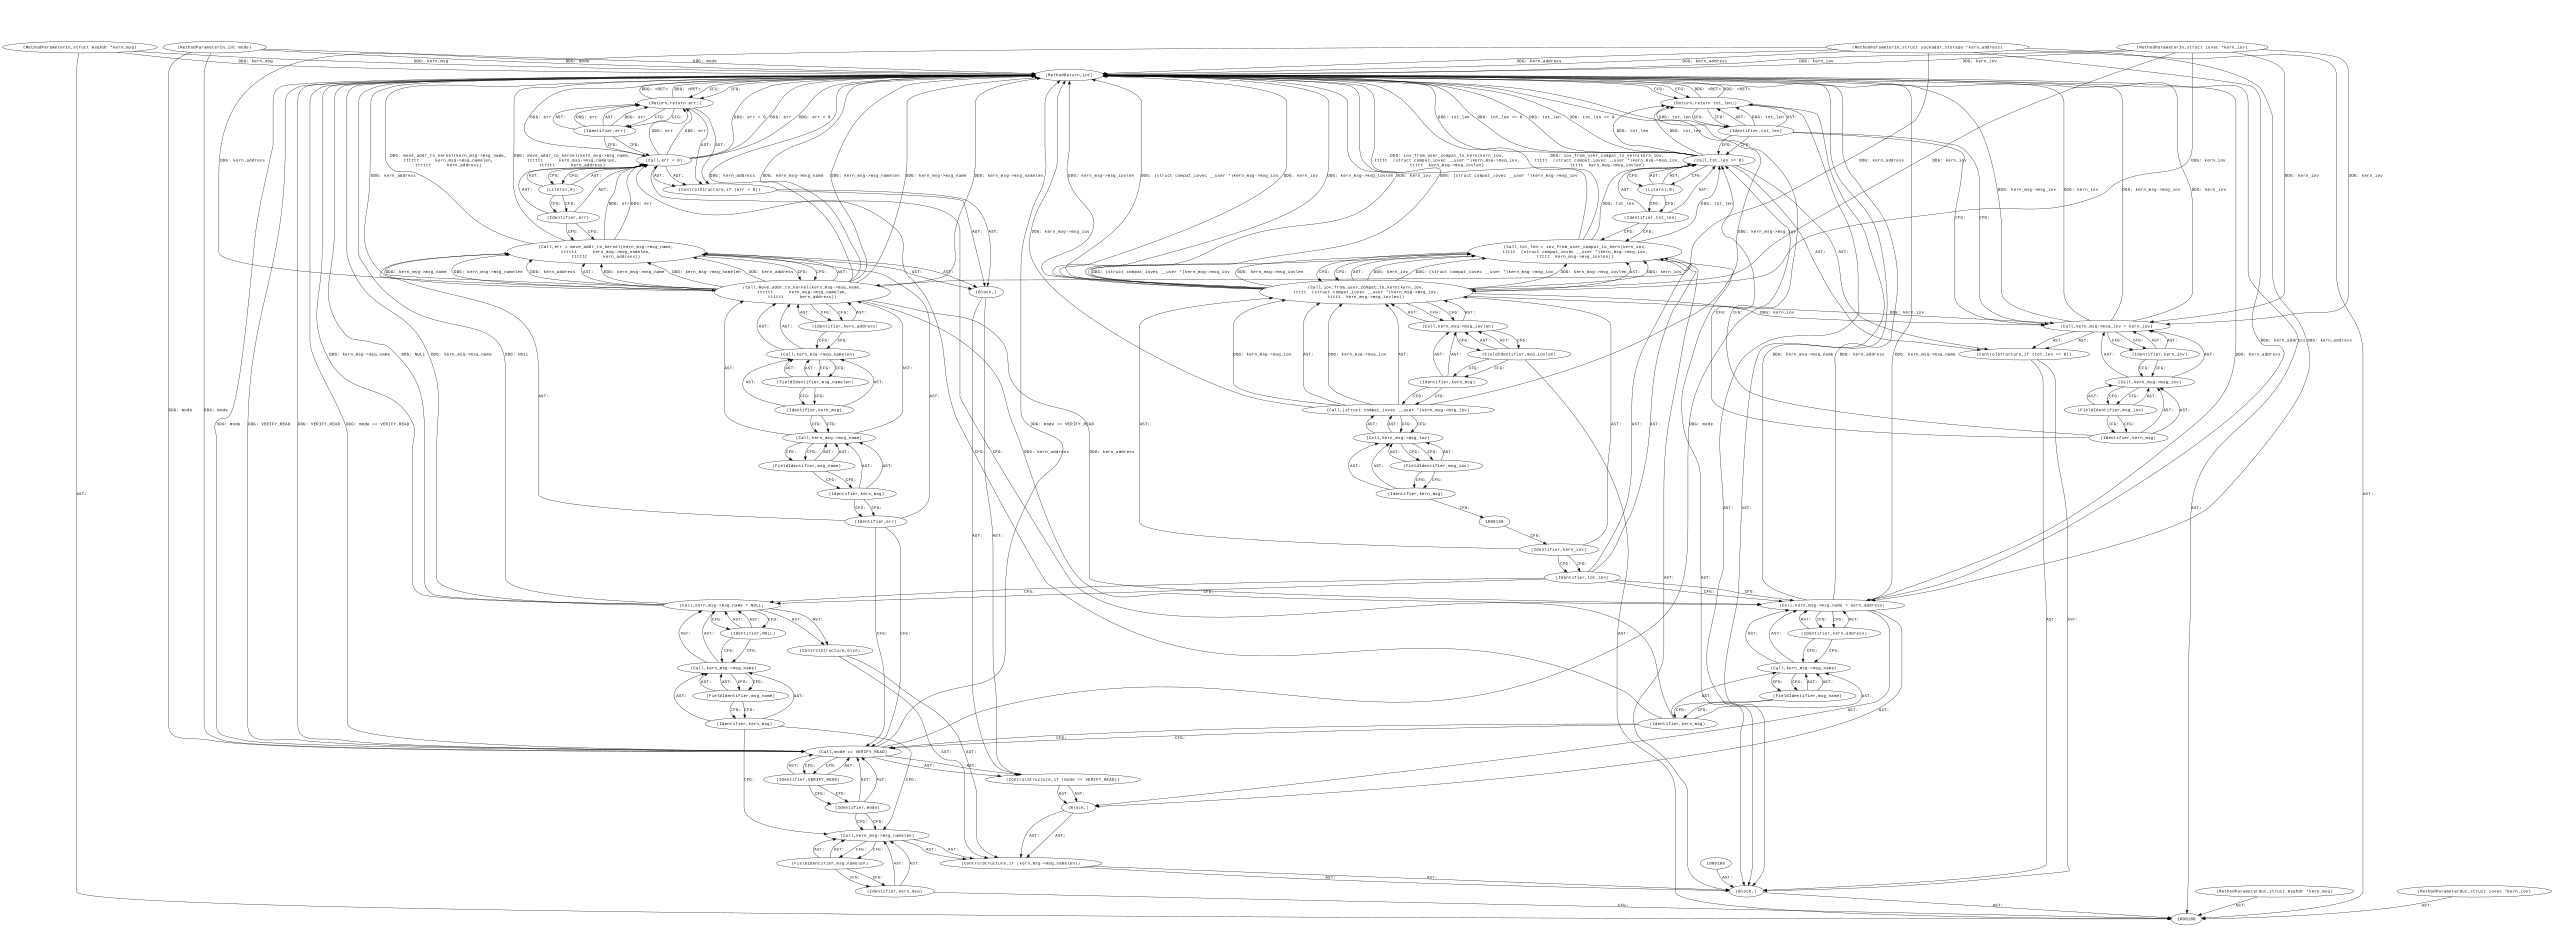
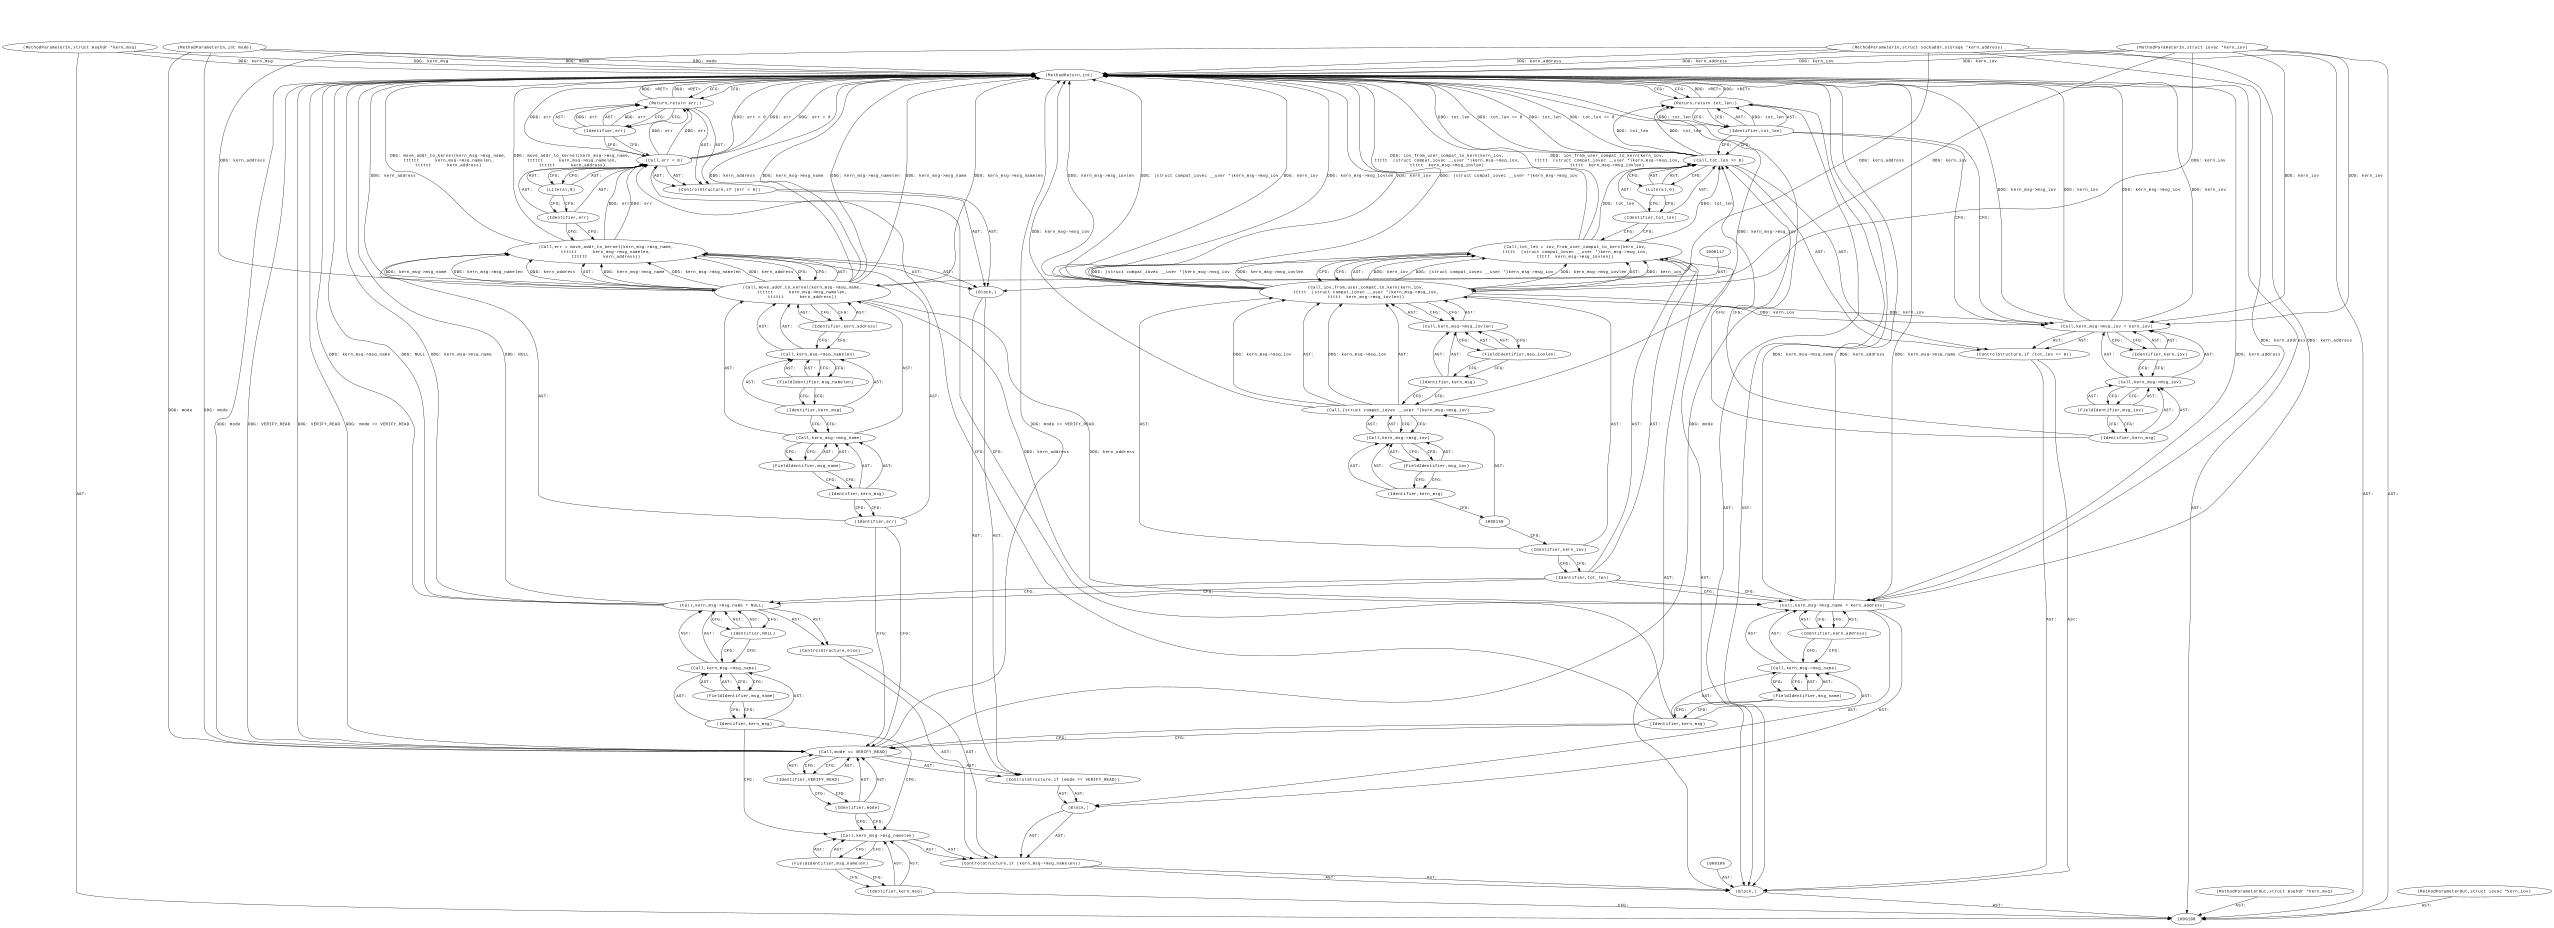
none -> (1715, 252)
none -> (1494, 449)
(1675, 845) -> (2388, 509)
